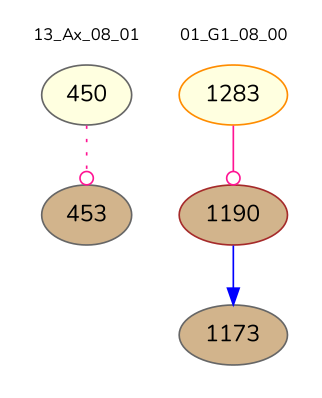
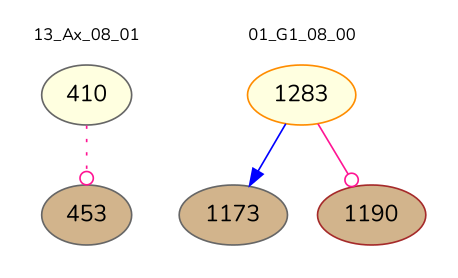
(87, 95) -> (87, 95)
(233, 267) -> (272, 147)
